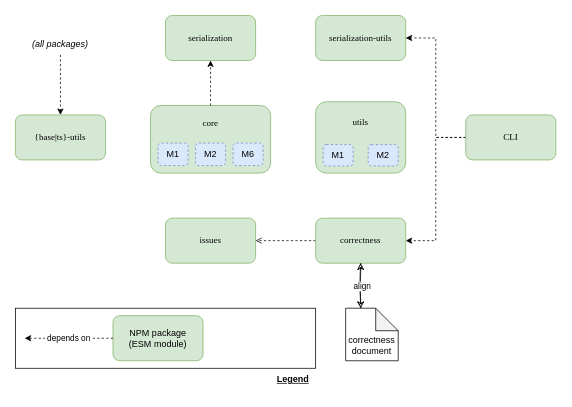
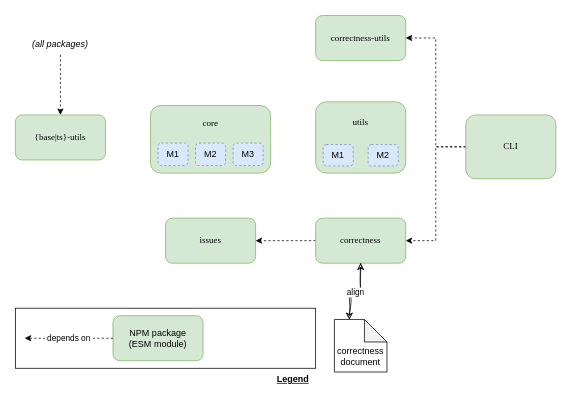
(210, 38) -> none
(360, 38) -> (360, 38)
(210, 85) -> none
(510, 137) -> (510, 147)
(248, 154) -> (248, 154)
(260, 240) -> (262, 240)
(372, 334) -> (360, 345)
